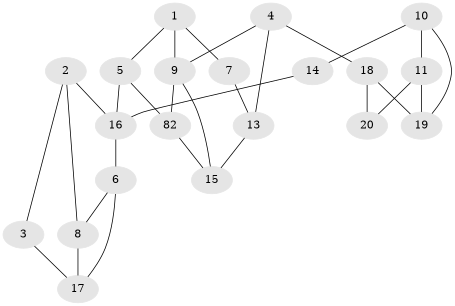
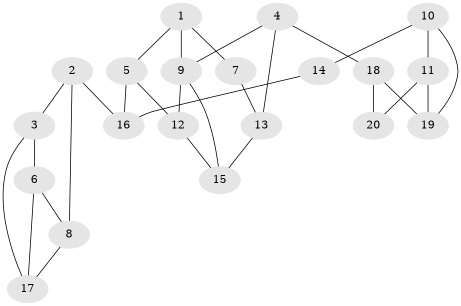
(170, 126) -> (178, 126)
(116, 153) -> (34, 153)
